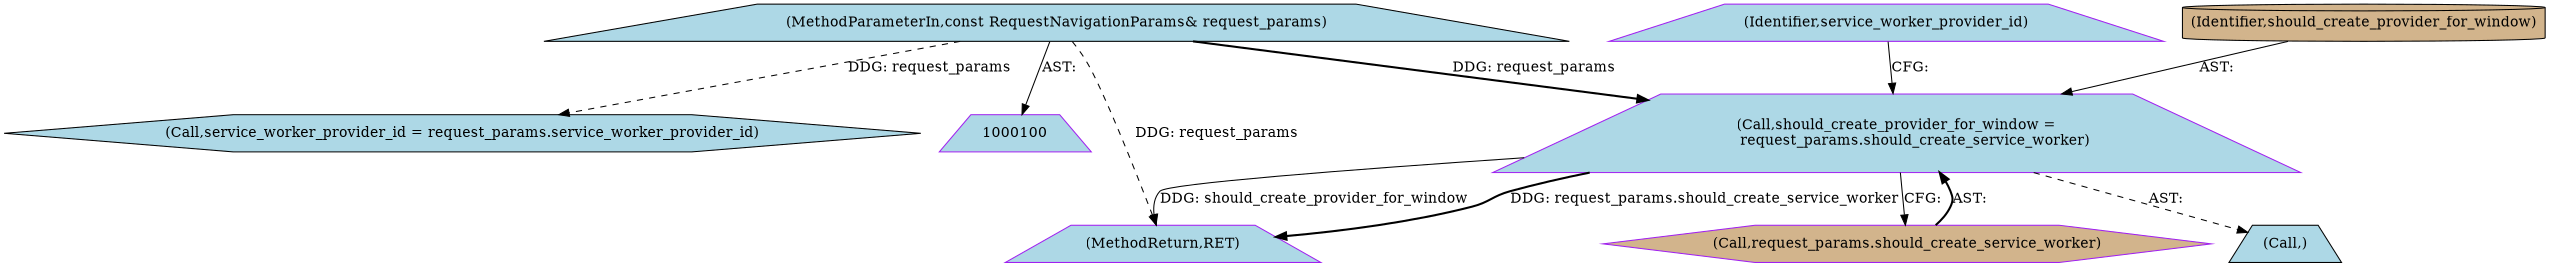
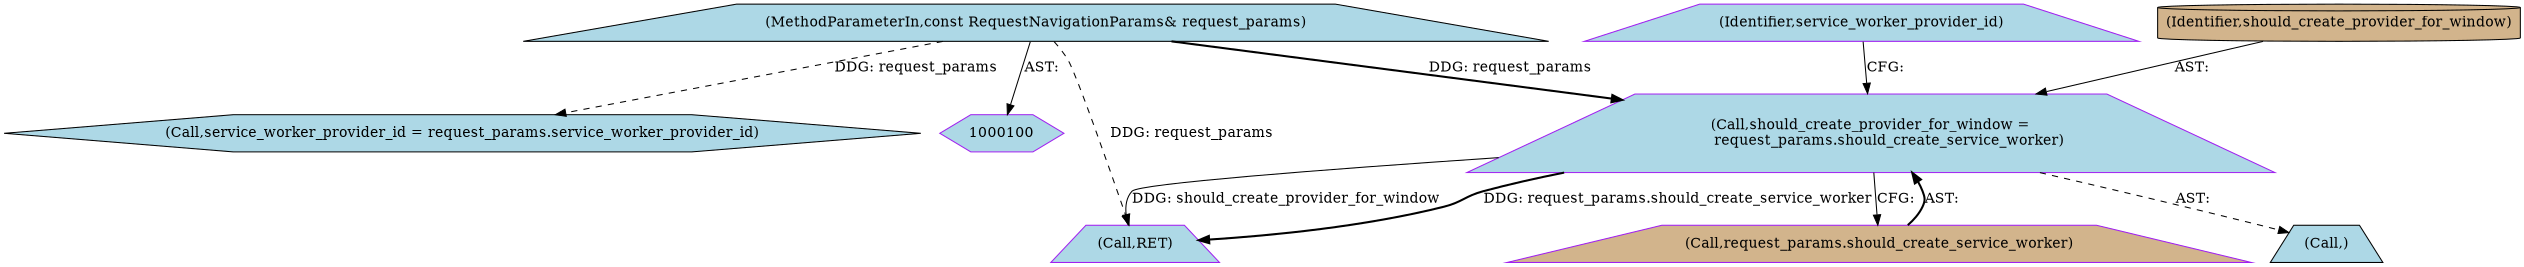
(1015, 133) -> (1002, 133)
(1163, 244) -> (1135, 244)
(1907, 244) -> (1879, 244)
